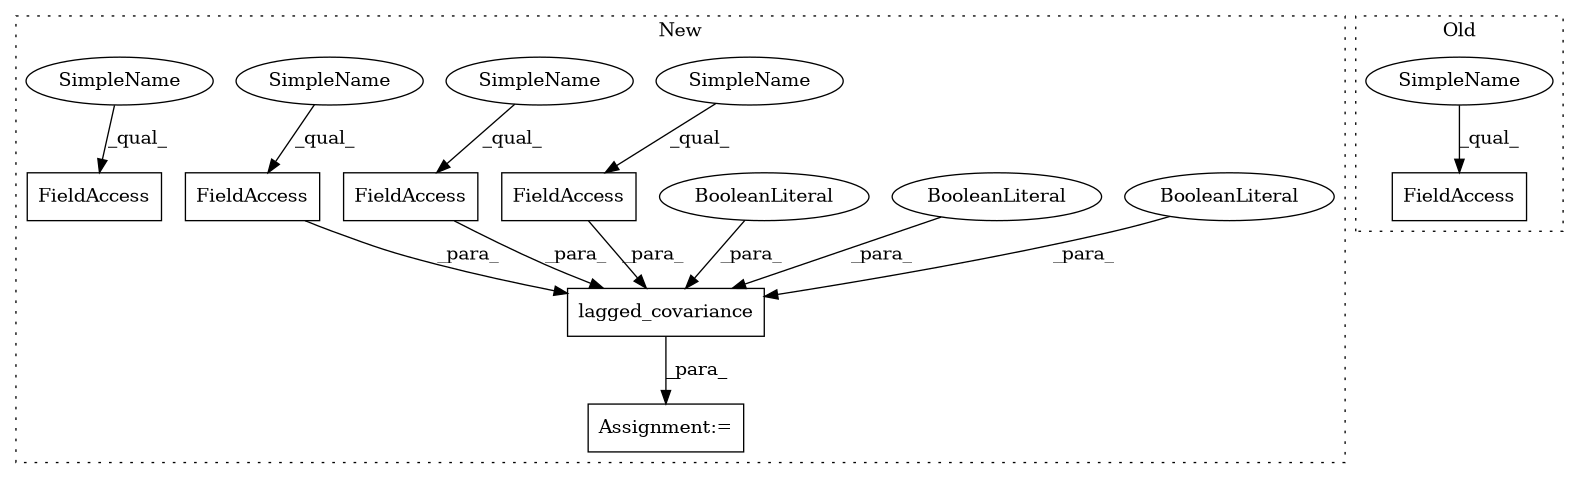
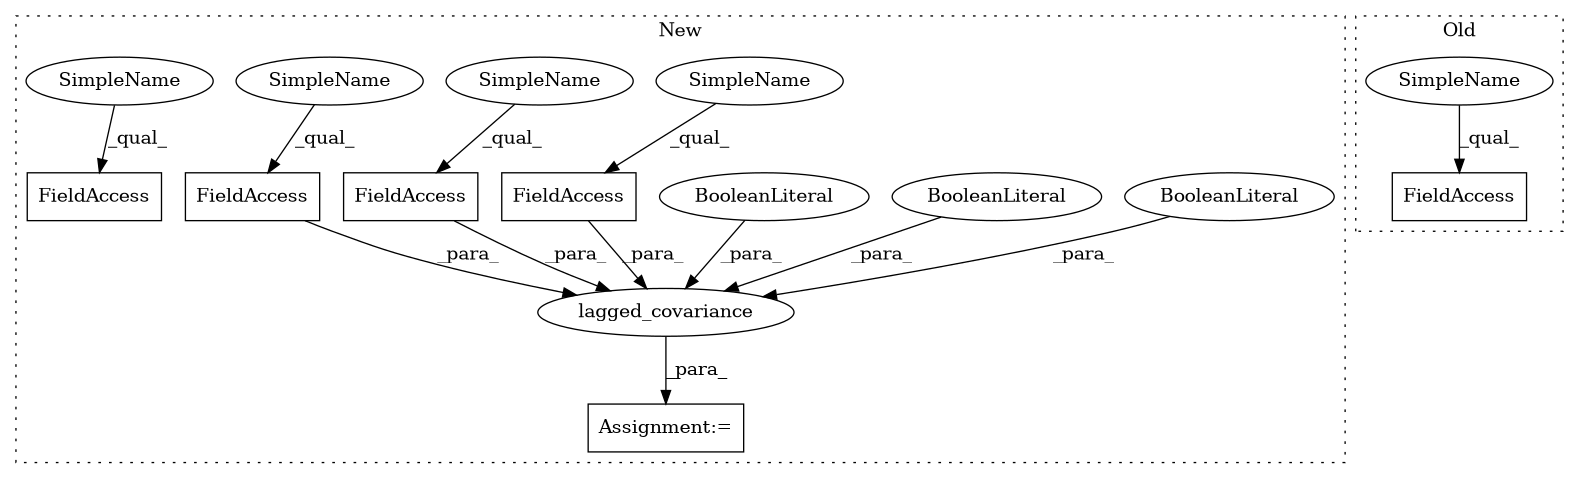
(666, 312) -> (666, 312)
